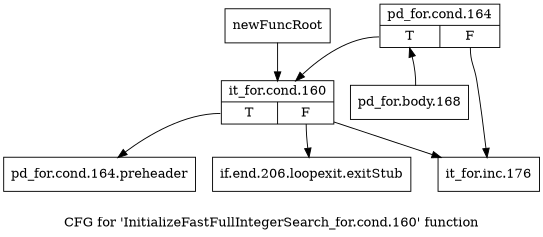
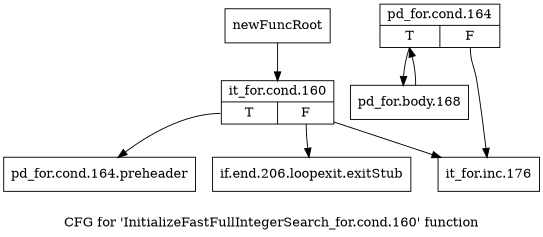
(337, 49) -> (406, 62)
